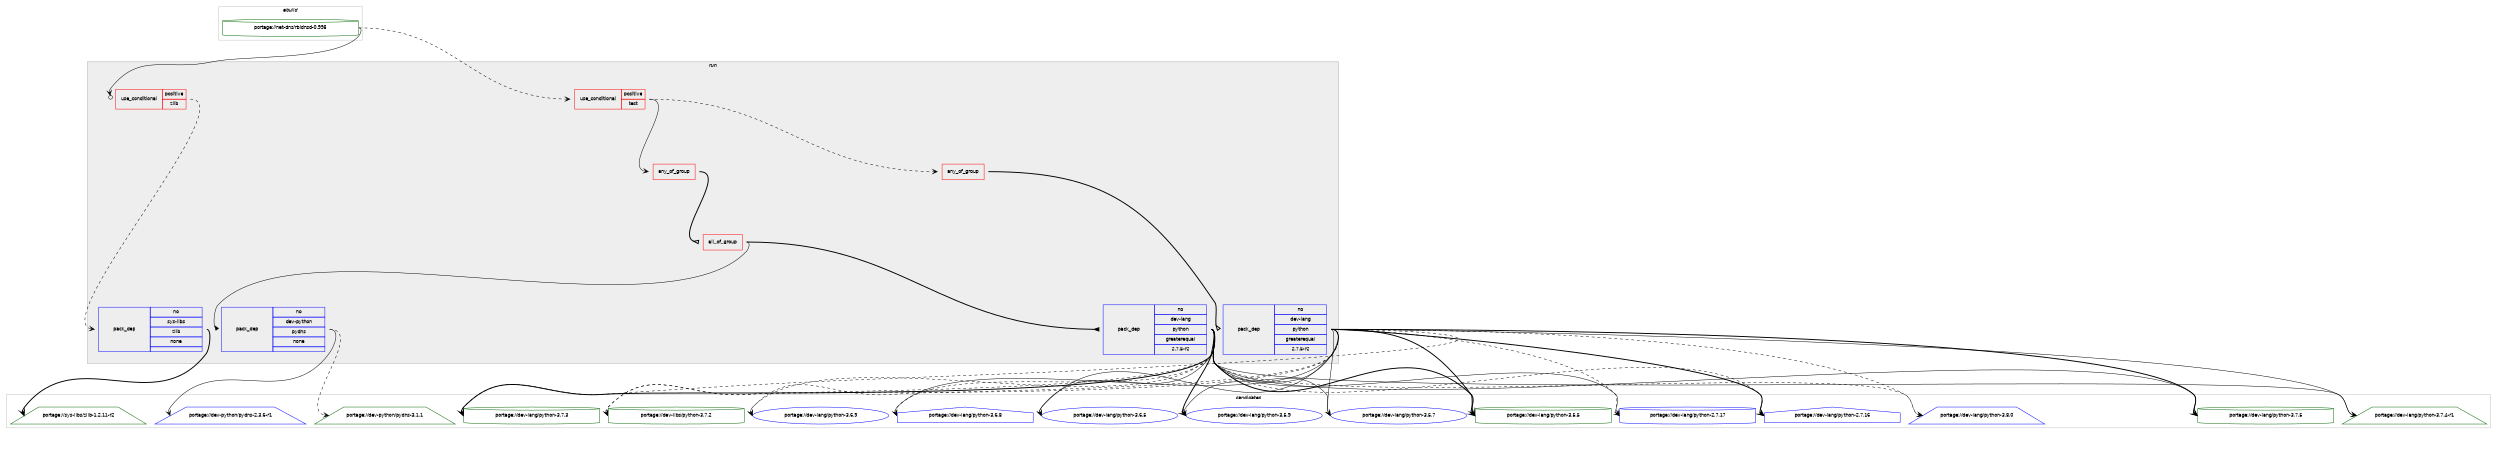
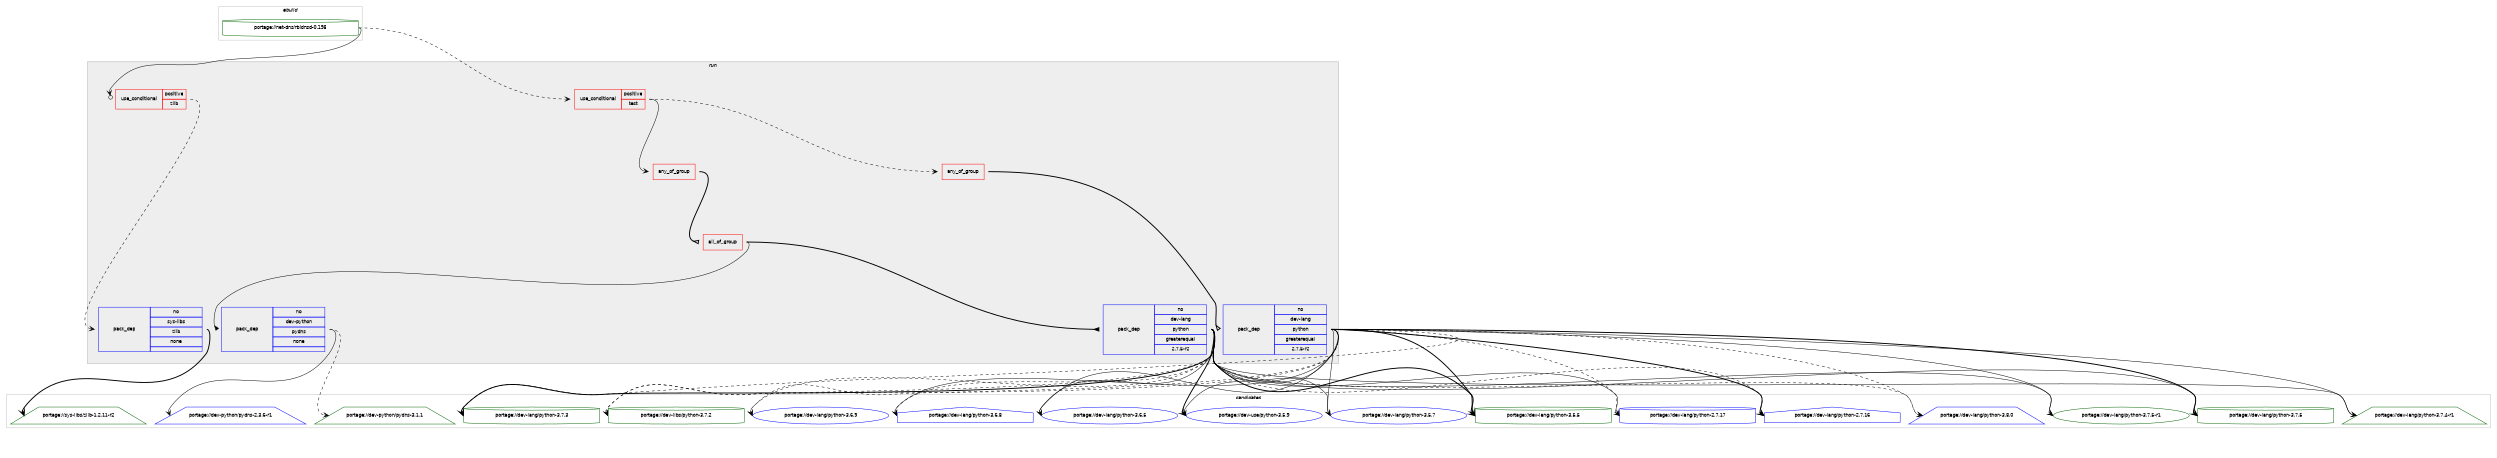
(290, 28) -> (290, 28)
(1254, 416) -> (1254, 416)
none -> (2121, 416)
